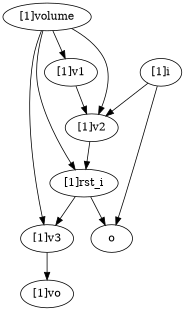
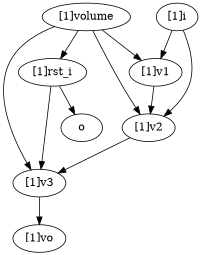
(88, 152) -> (98, 154)
(138, 152) -> (168, 41)
